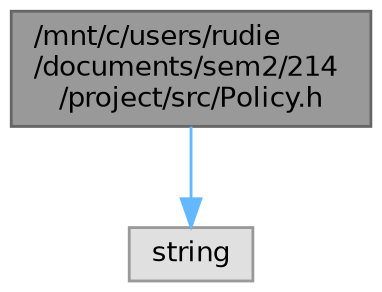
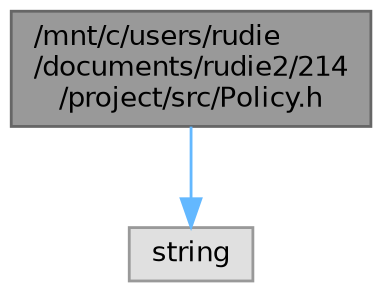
(191, 69) -> (191, 69)
